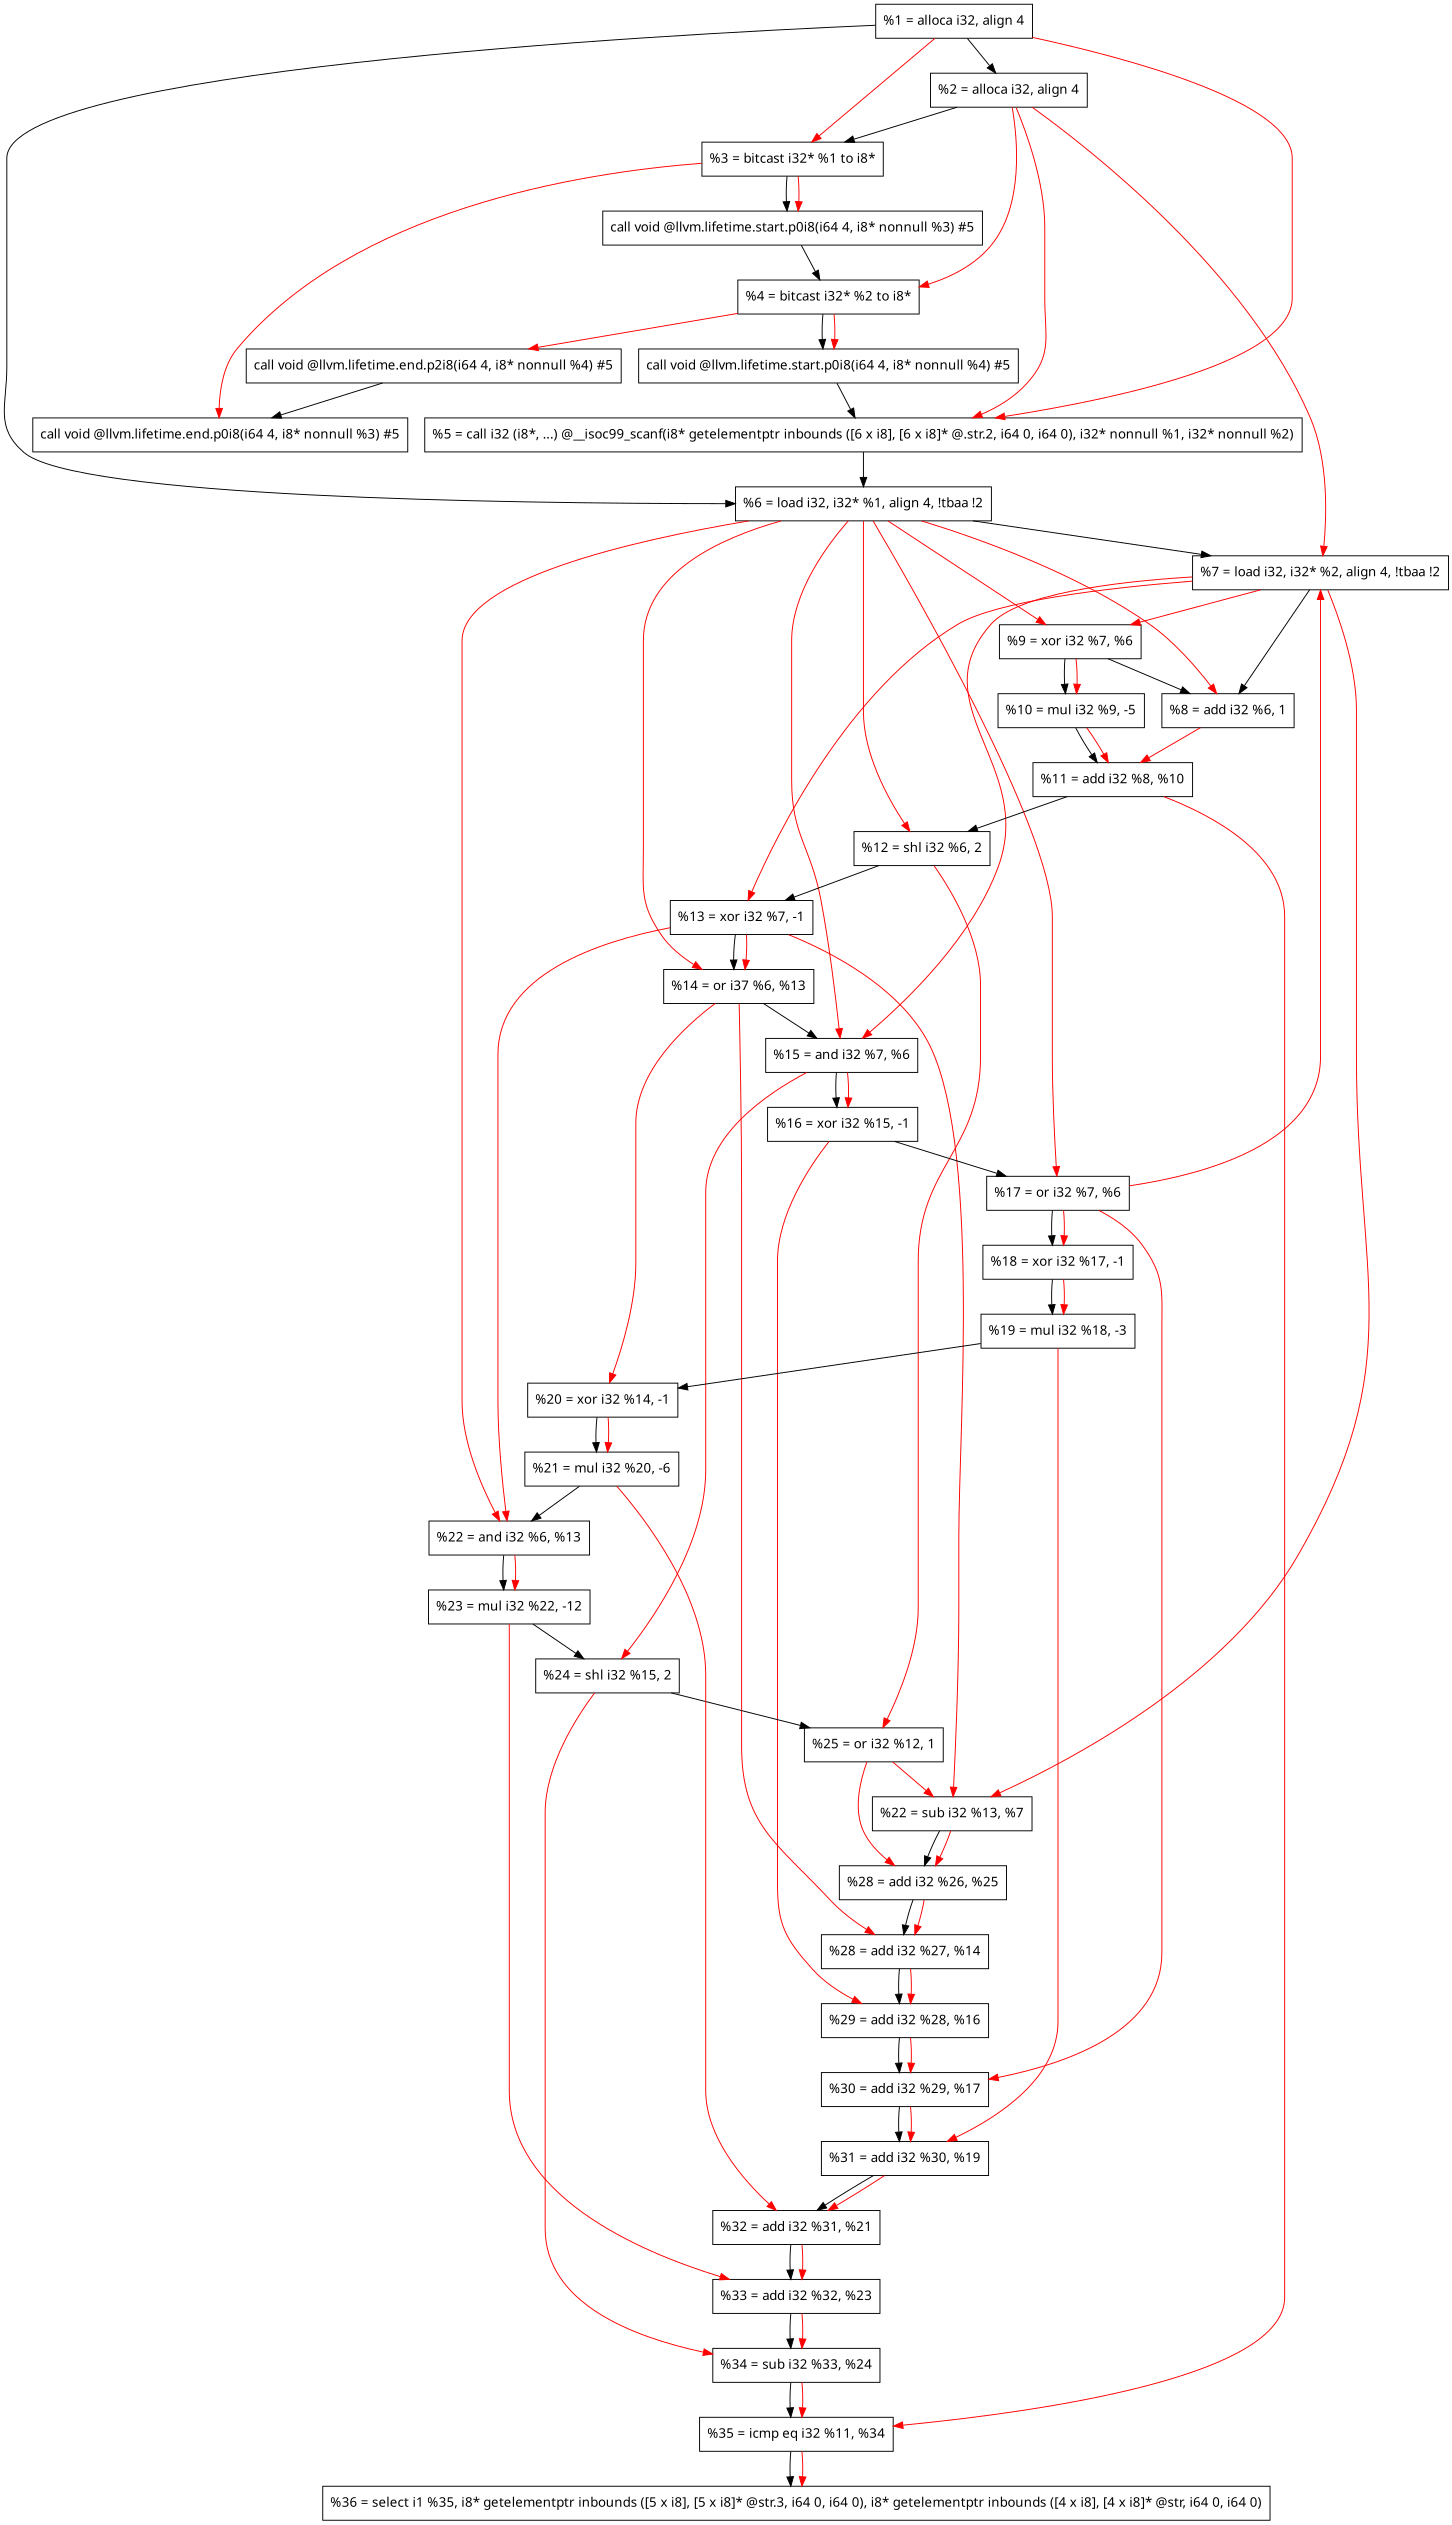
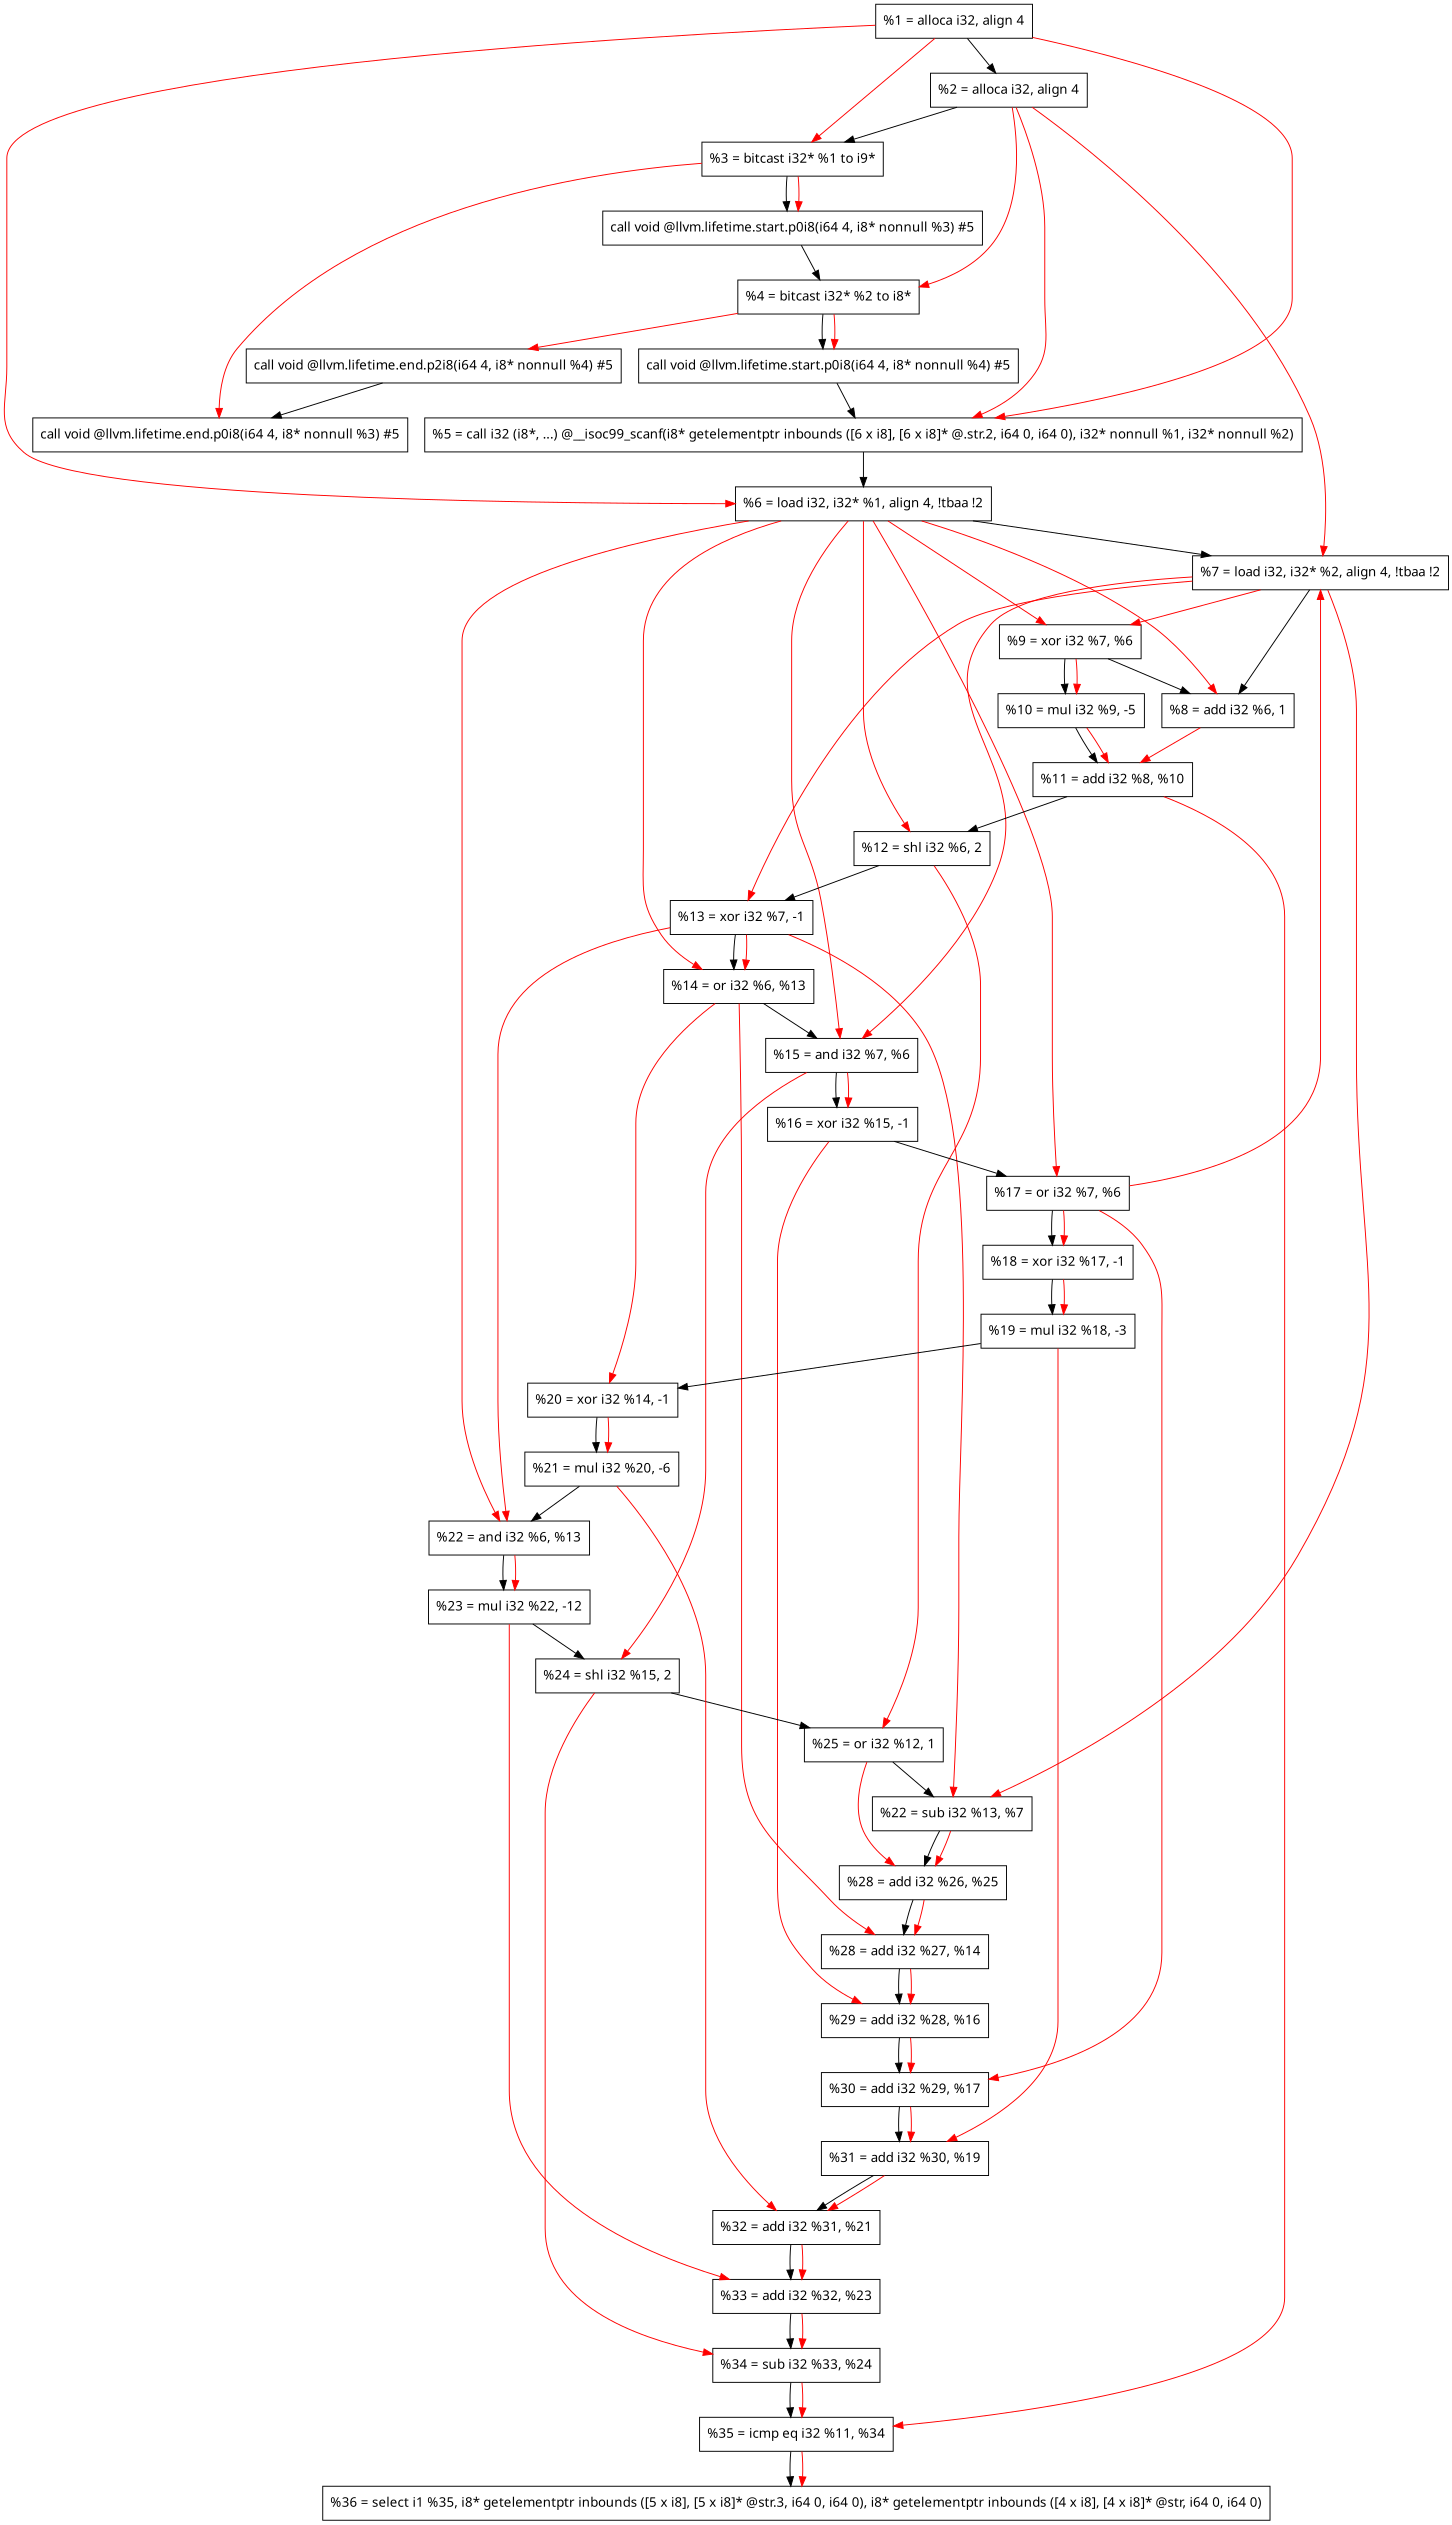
(793, 159) -> (793, 159)
(7, 216) -> (7, 216)
(739, 986) -> (739, 986)
(909, 1776) -> (909, 1776)
